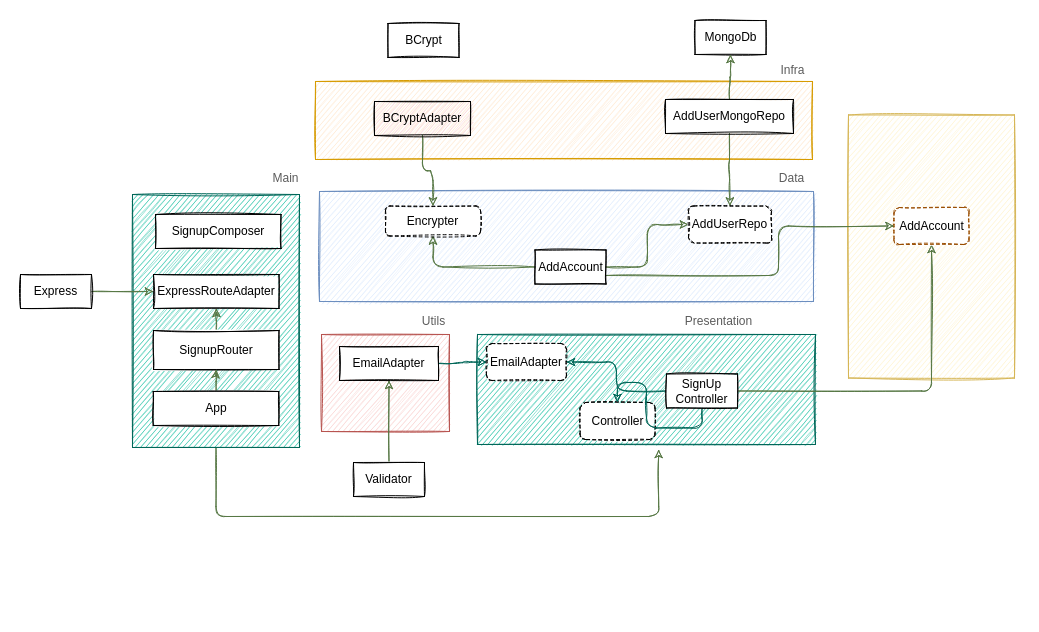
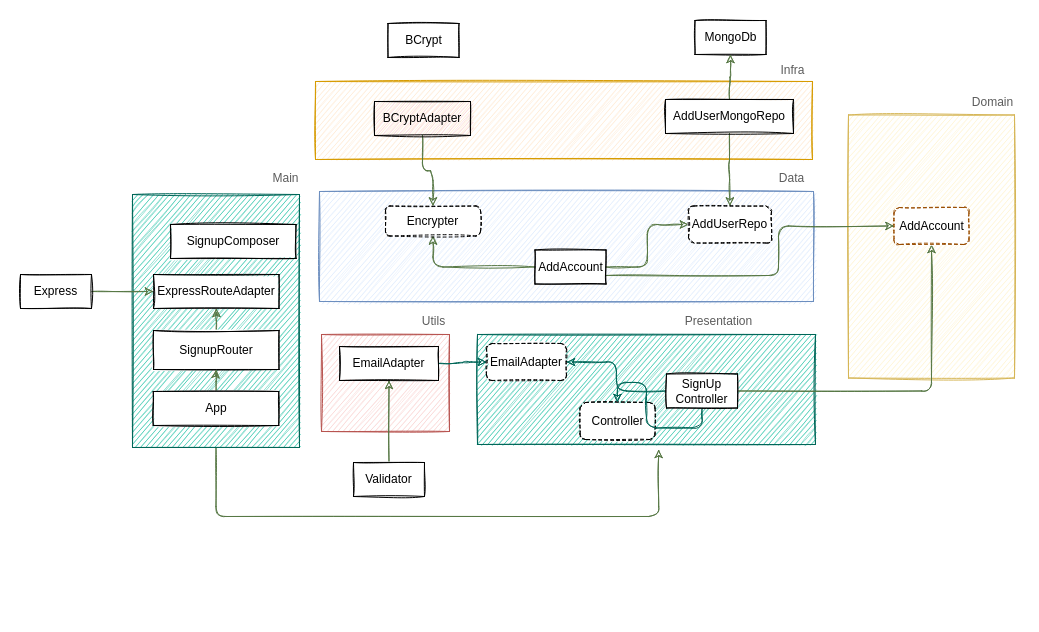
none -> (992, 103)
(218, 232) -> (233, 242)
